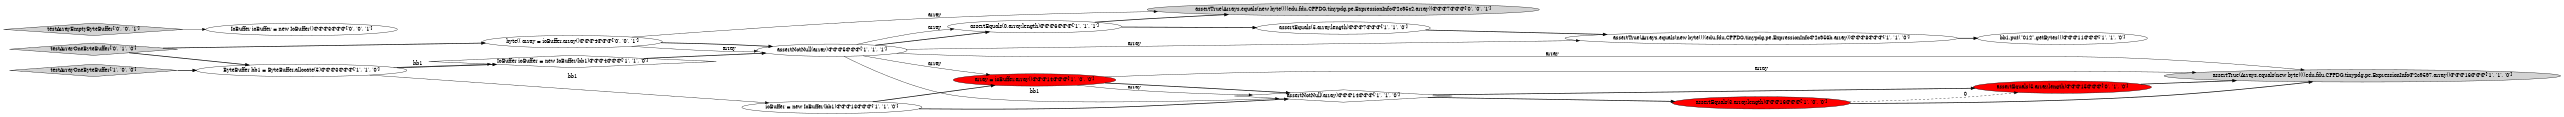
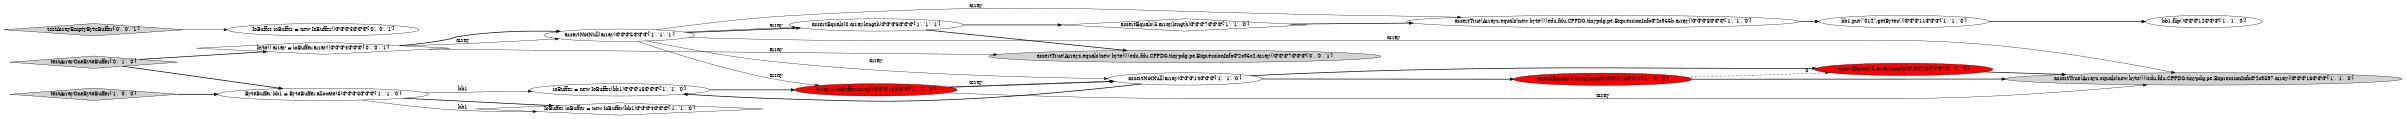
none -> (2204, 22)
(1343, 28) -> (1185, 25)
(573, 42) -> (323, 48)
(703, 56) -> none
(1035, 92) -> (876, 61)
(1343, 96) -> (1185, 79)
(1102, 108) -> (915, 101)
